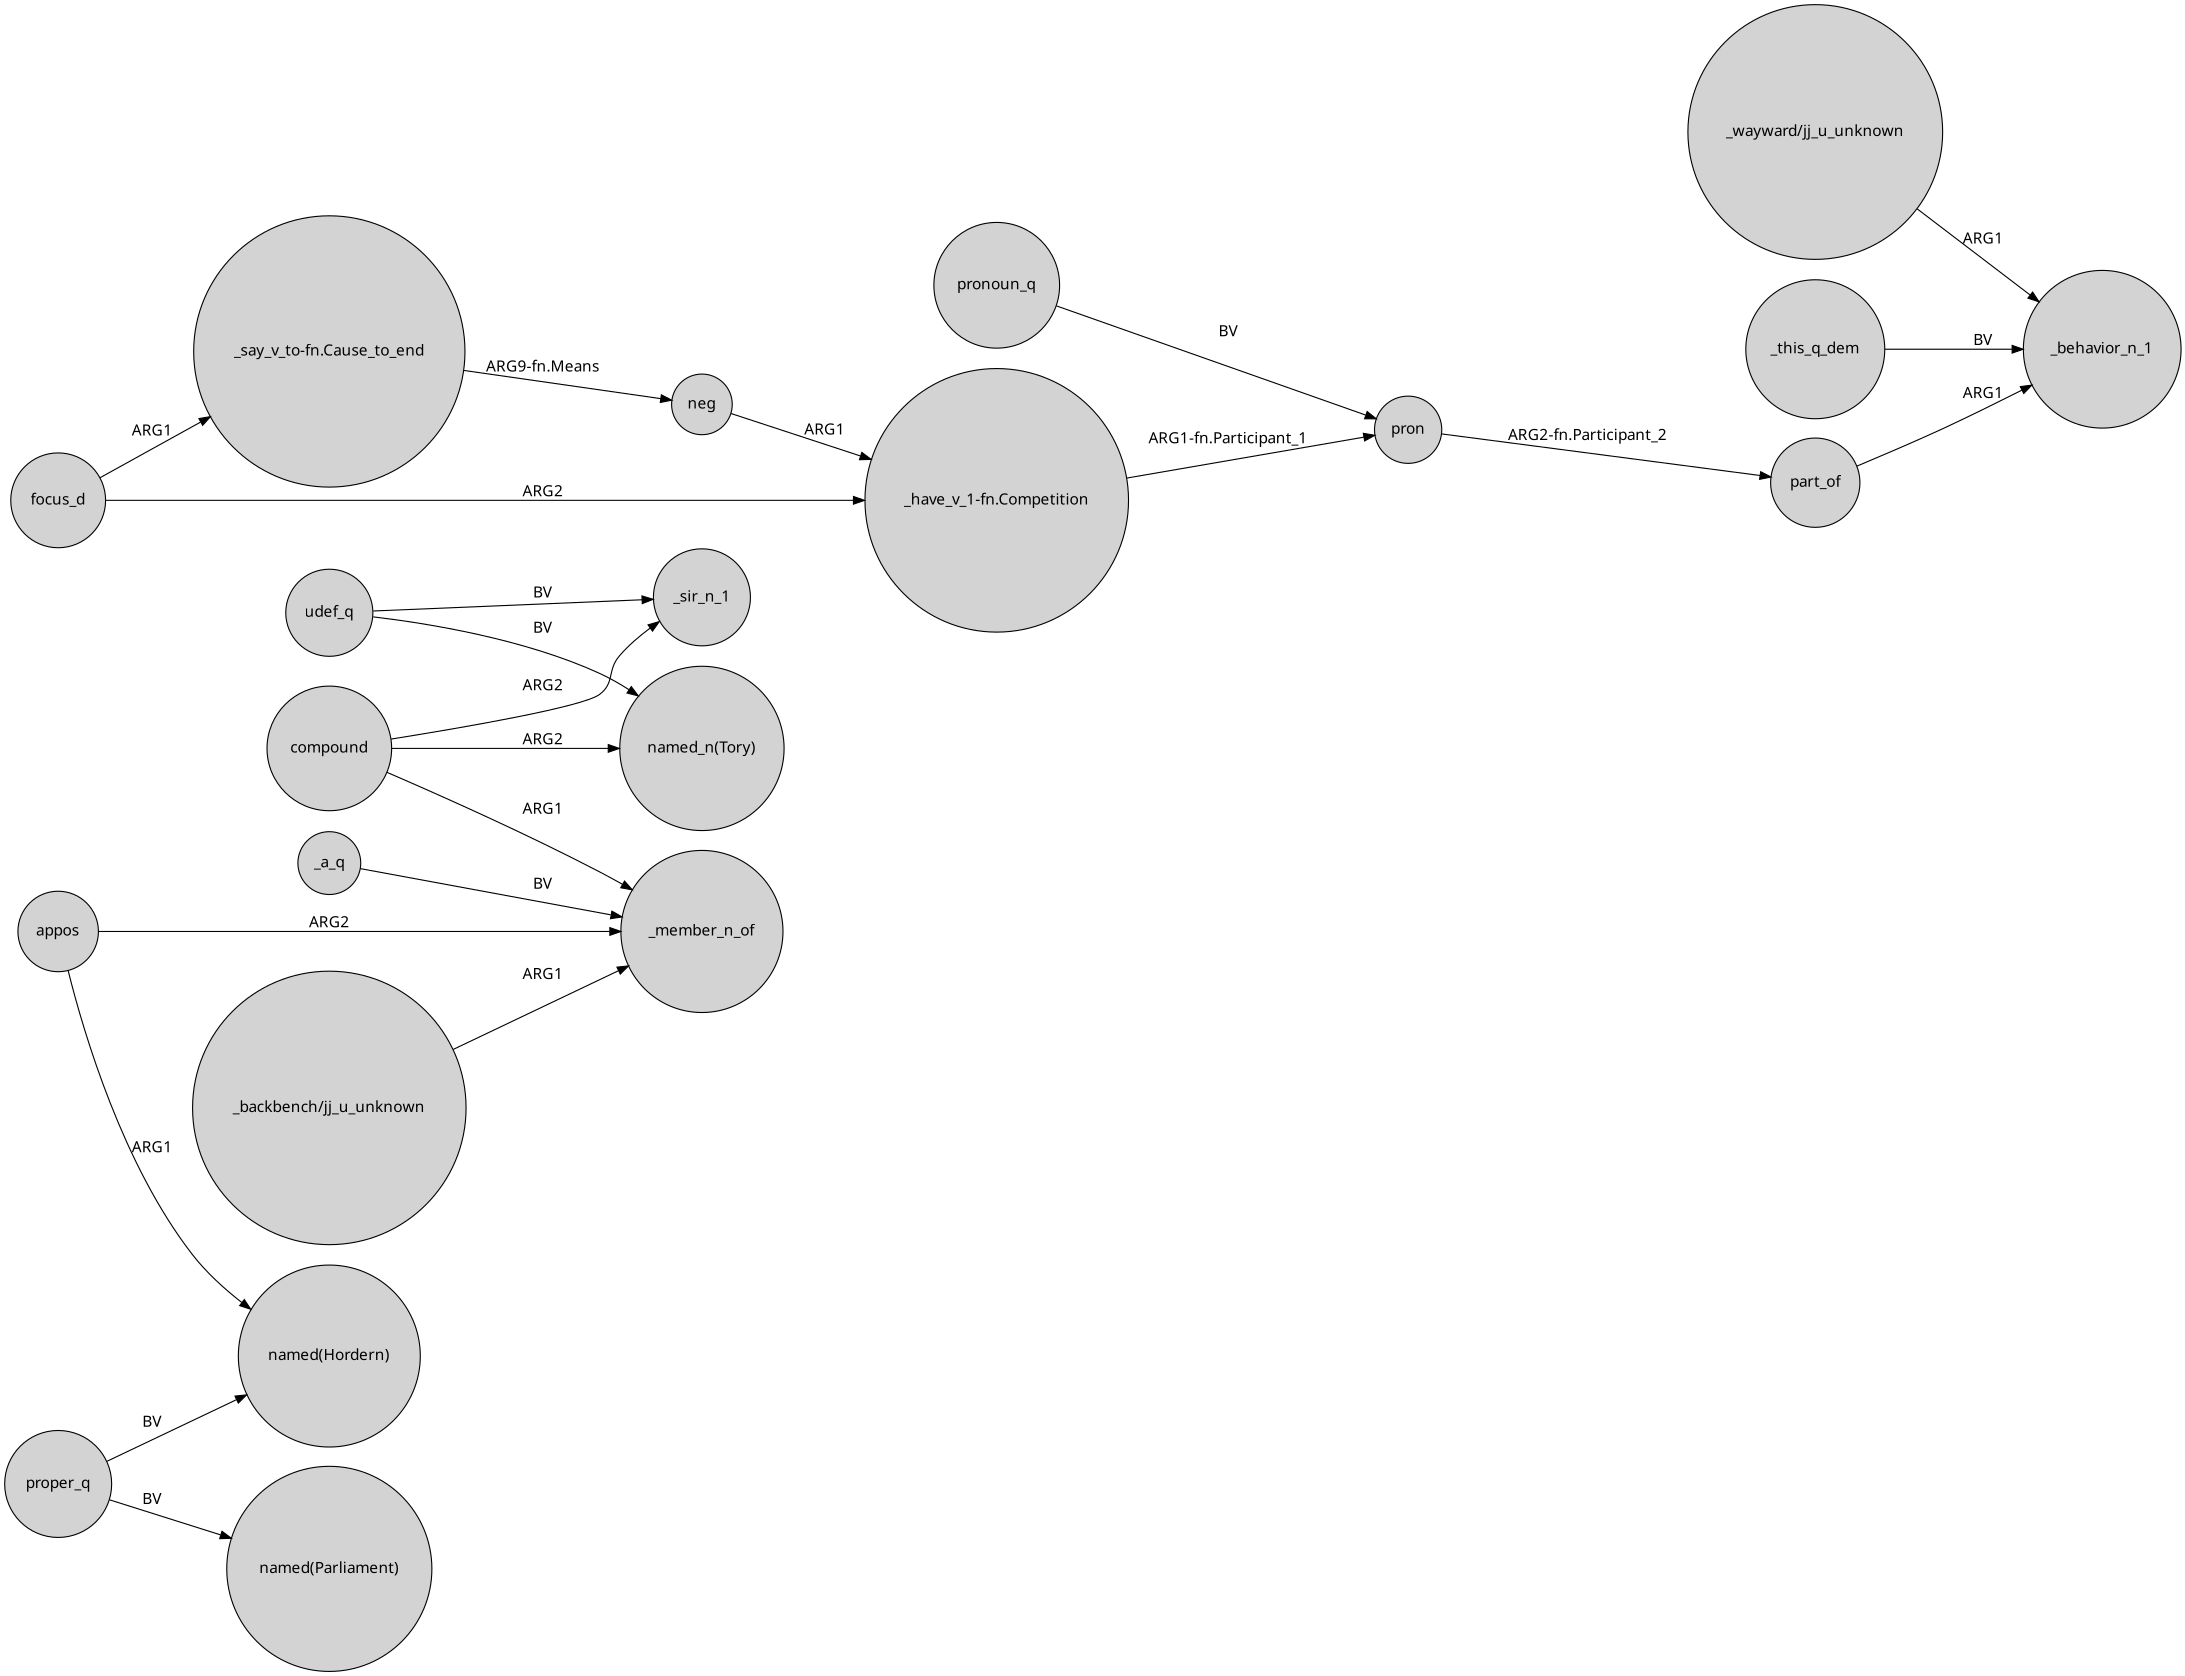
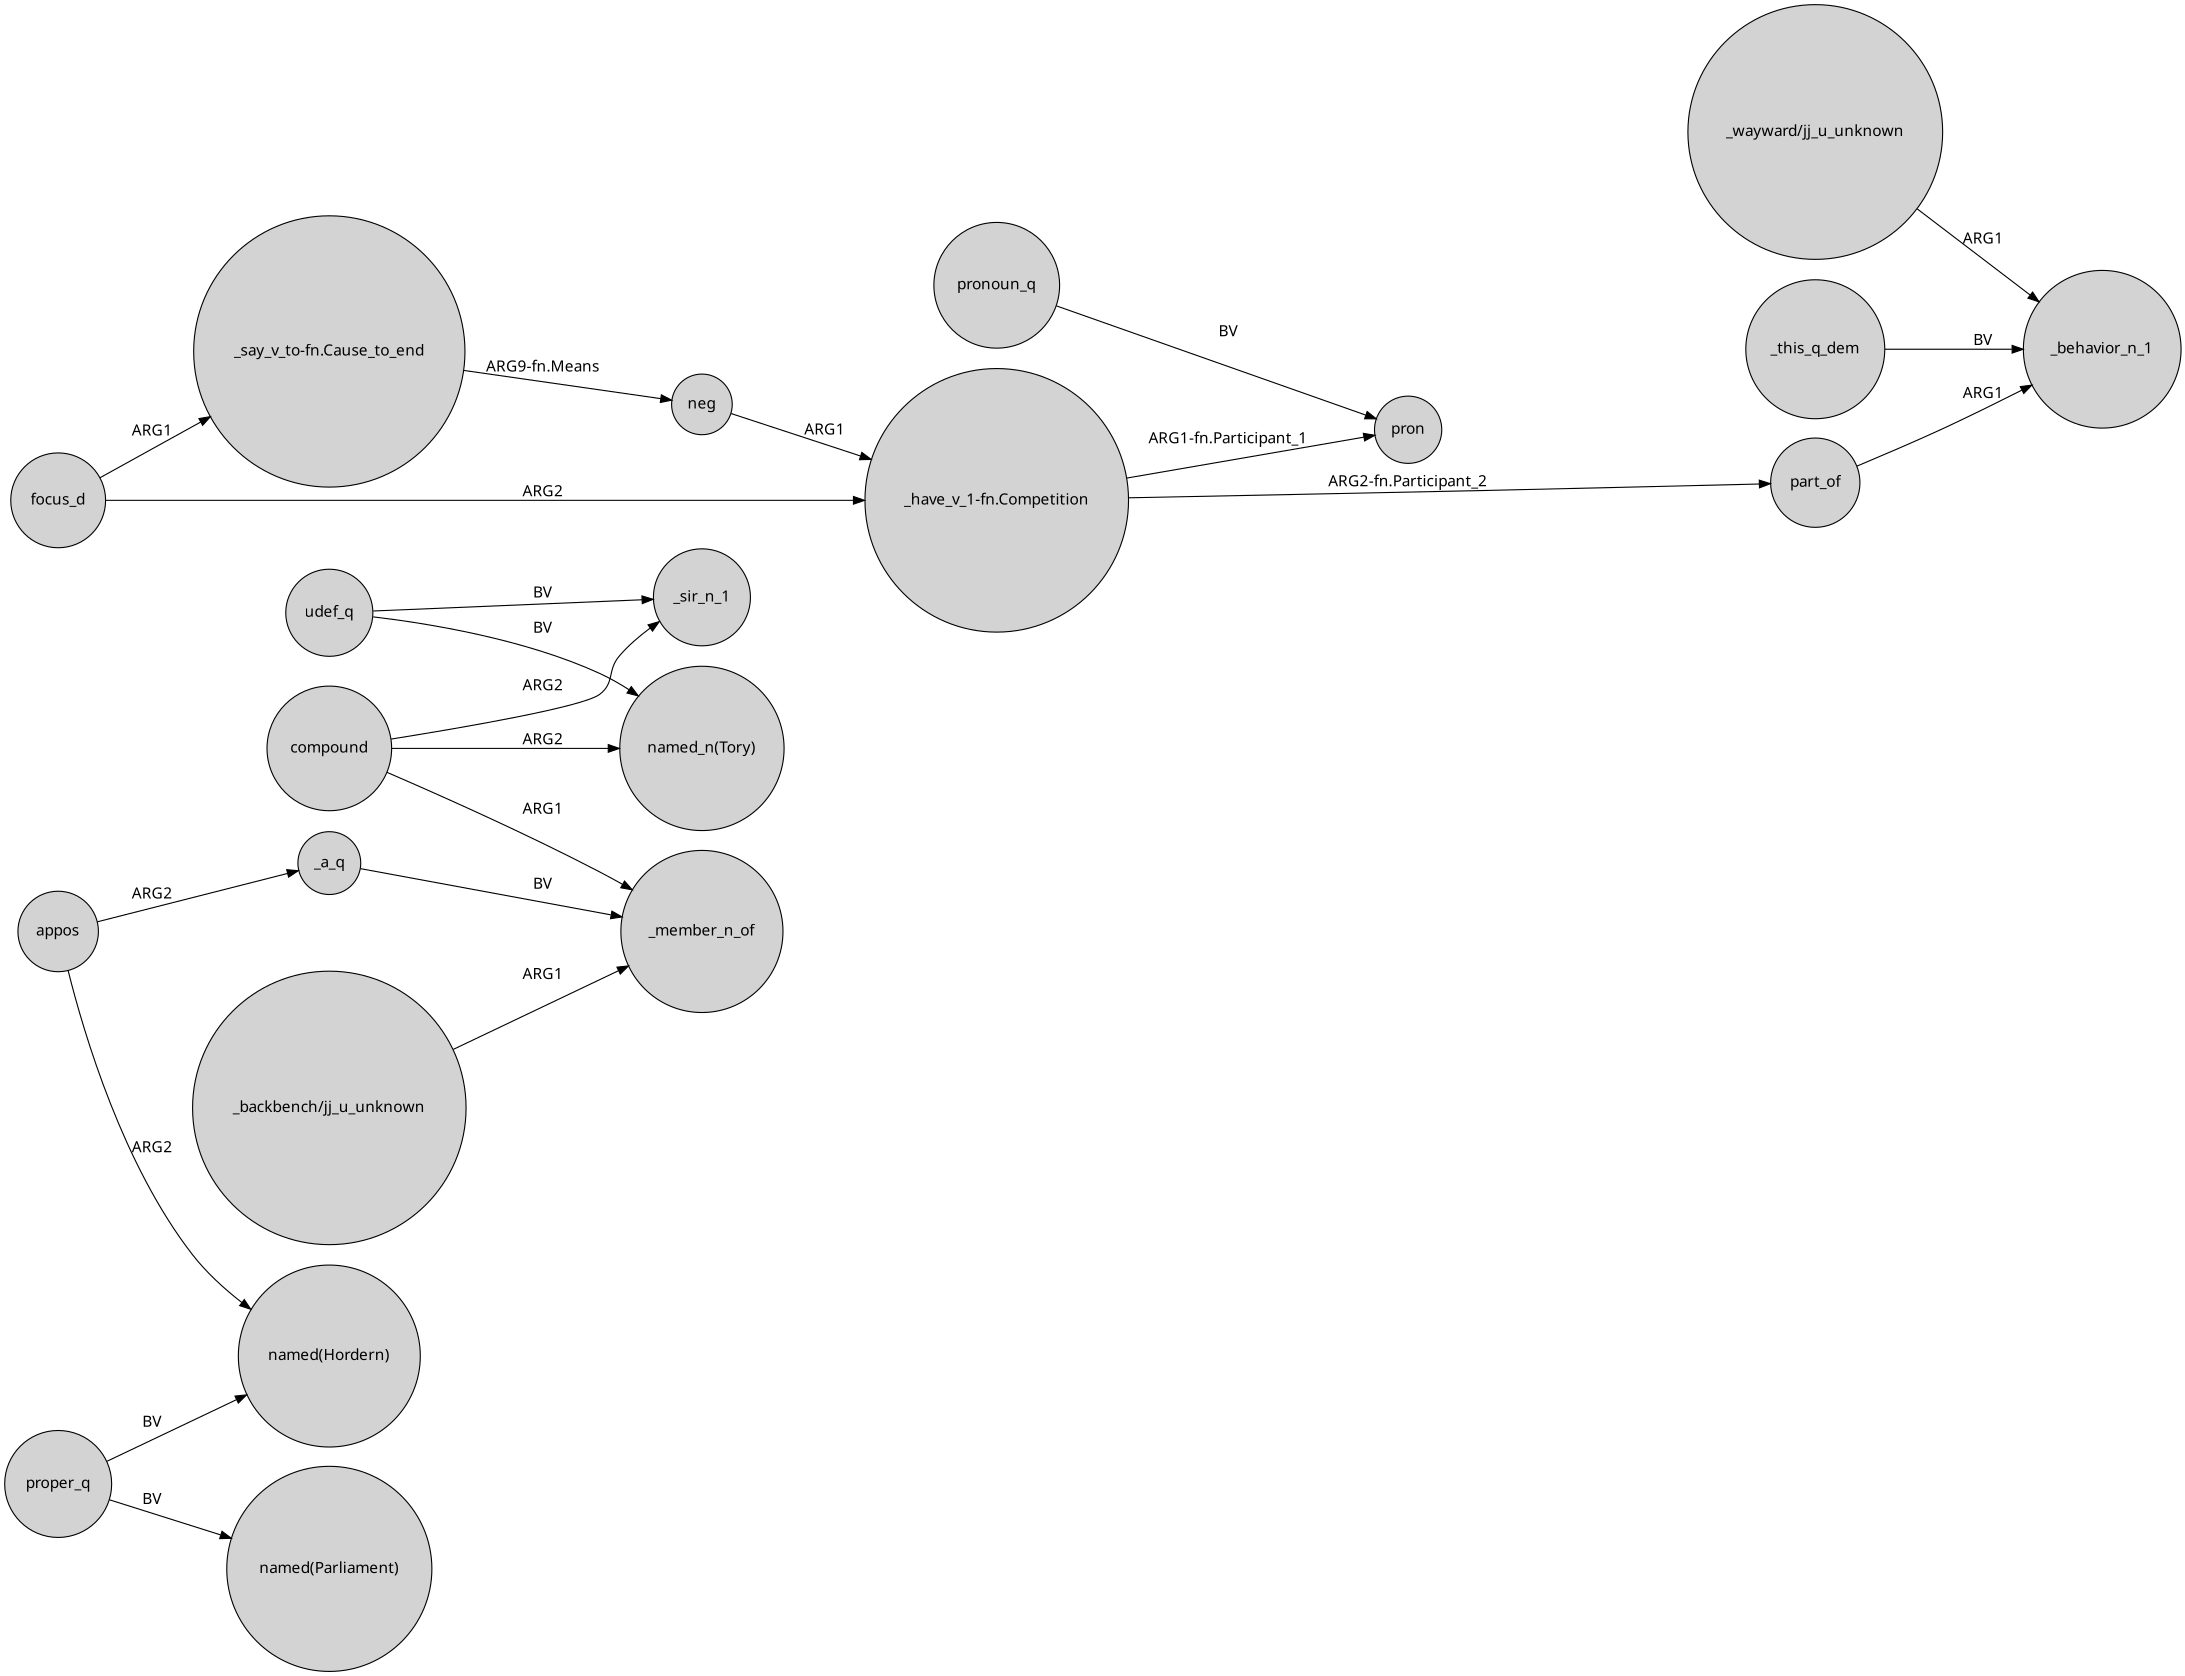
(1601, 455) -> (1444, 491)
(354, 932) -> (192, 898)
(152, 1148) -> (152, 1148)
